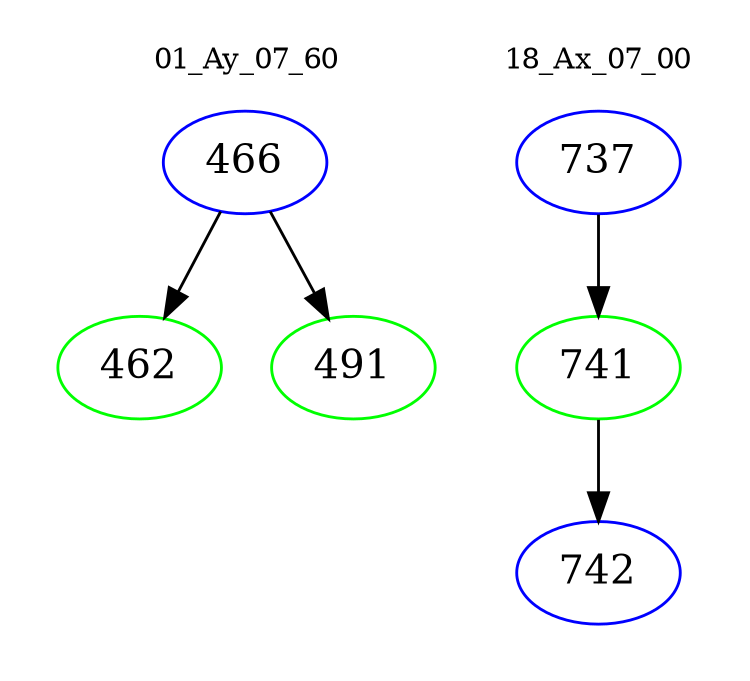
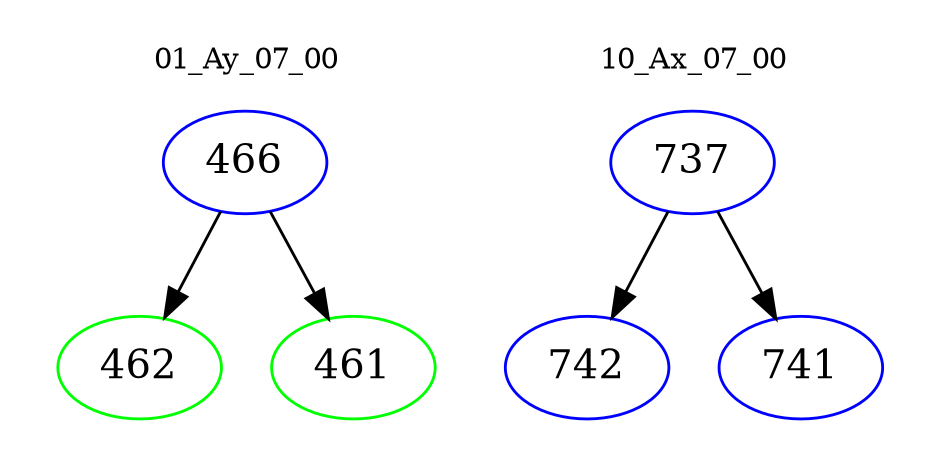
(247, 61) -> (247, 61)
(598, 61) -> (694, 61)
(353, 368) -> (353, 368)
(598, 368) -> (801, 368)
(598, 456) -> (647, 252)
